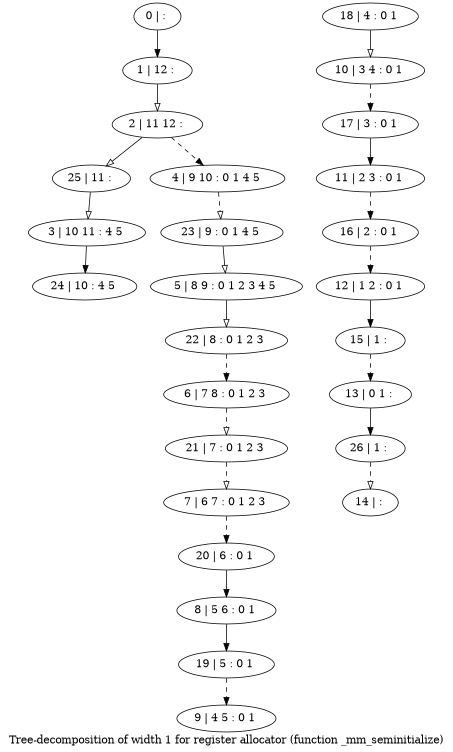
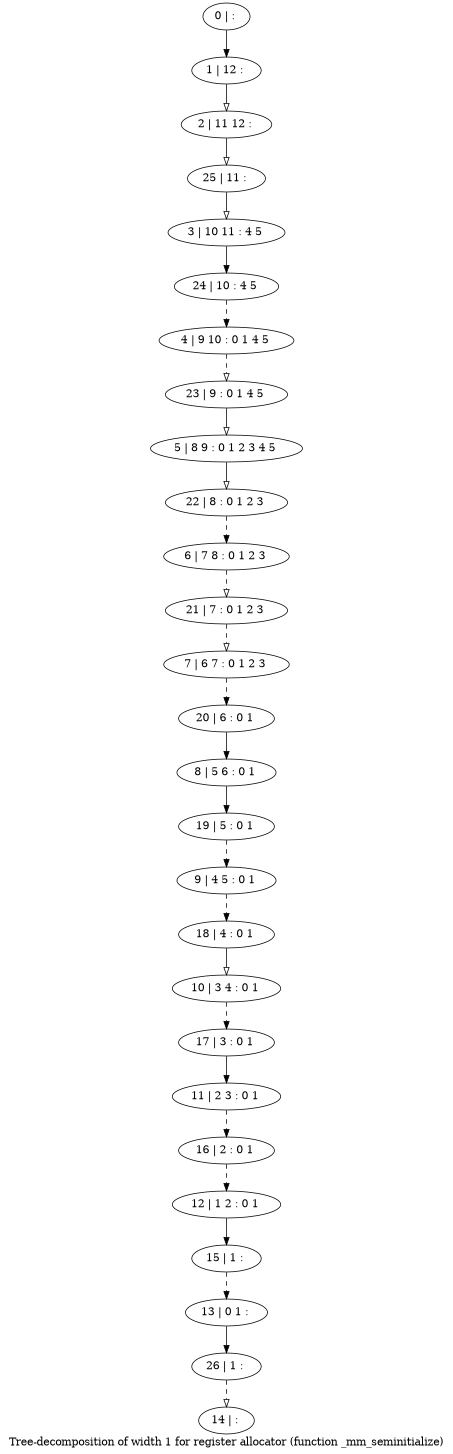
(184, 149) -> (226, 310)
none -> (226, 904)
